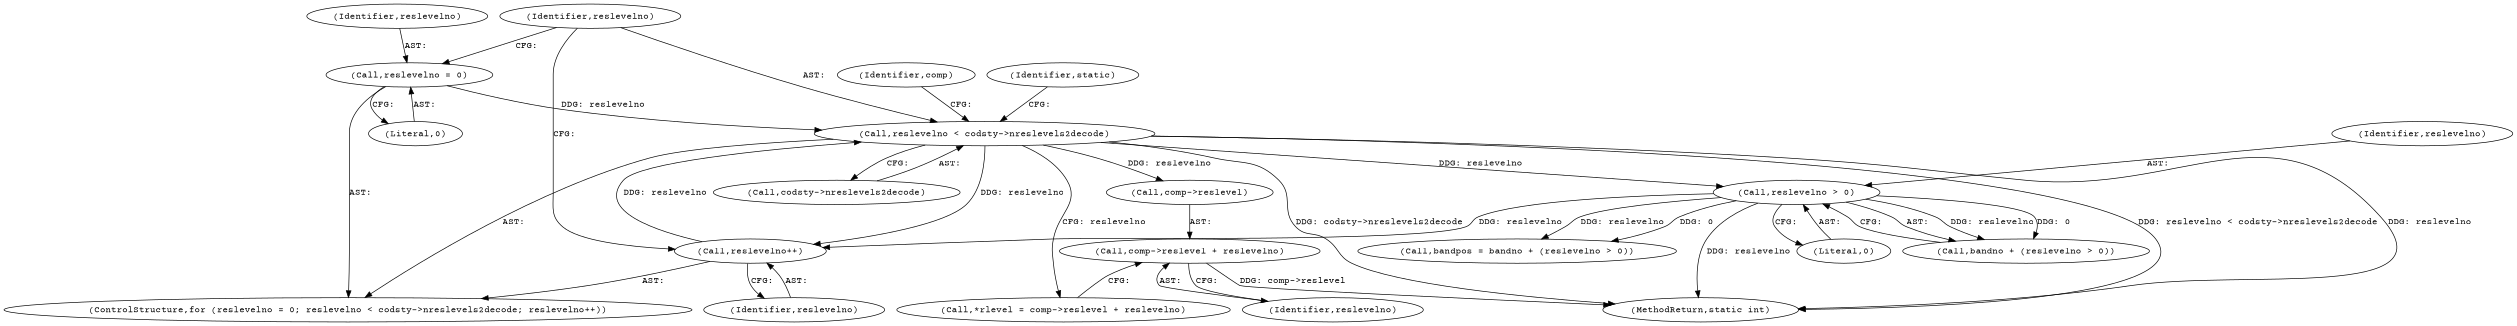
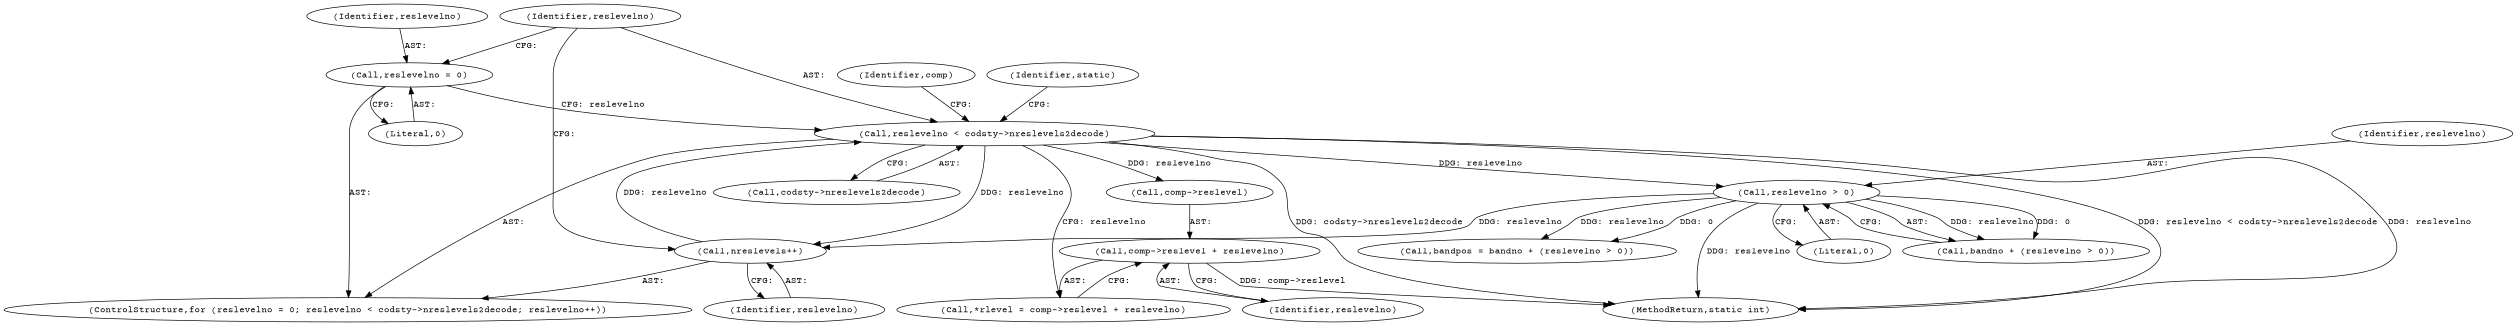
(603, 104) -> (603, 104)
(750, 251) -> (750, 251)
none -> (1075, 268)
